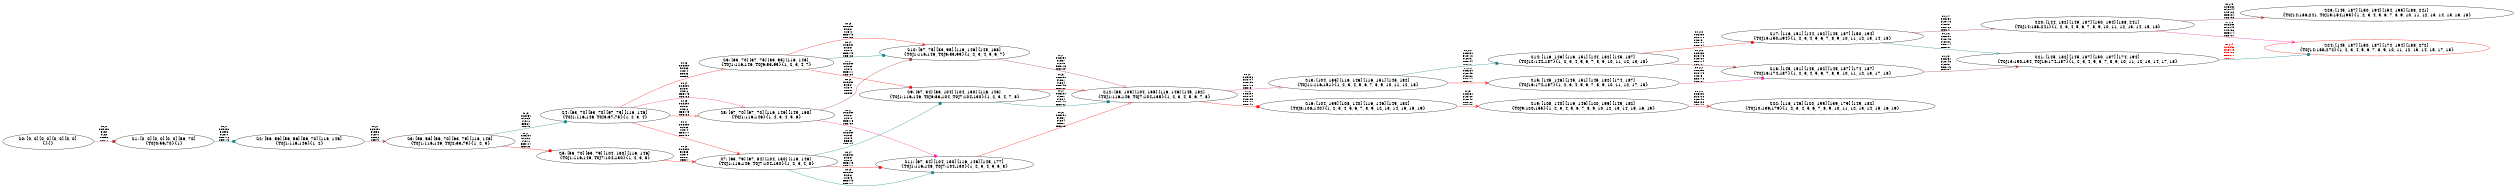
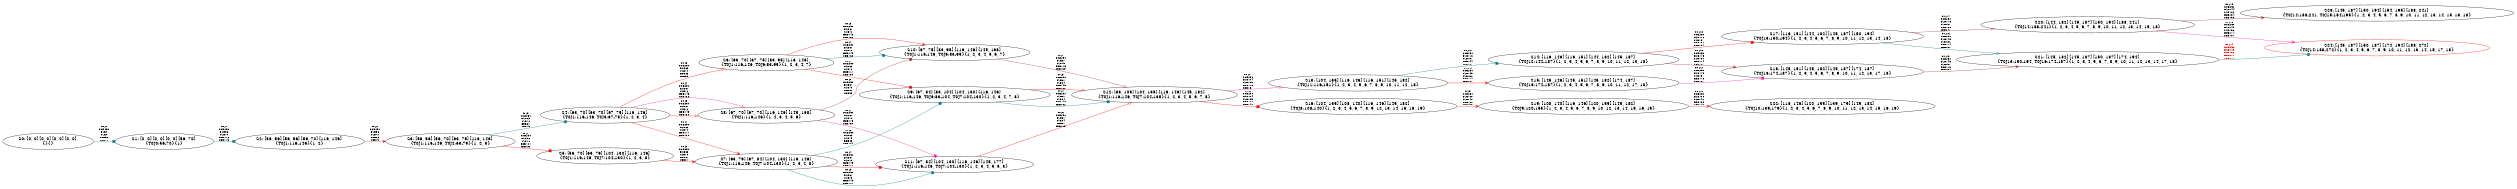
(103, 141) -> (103, 141)
